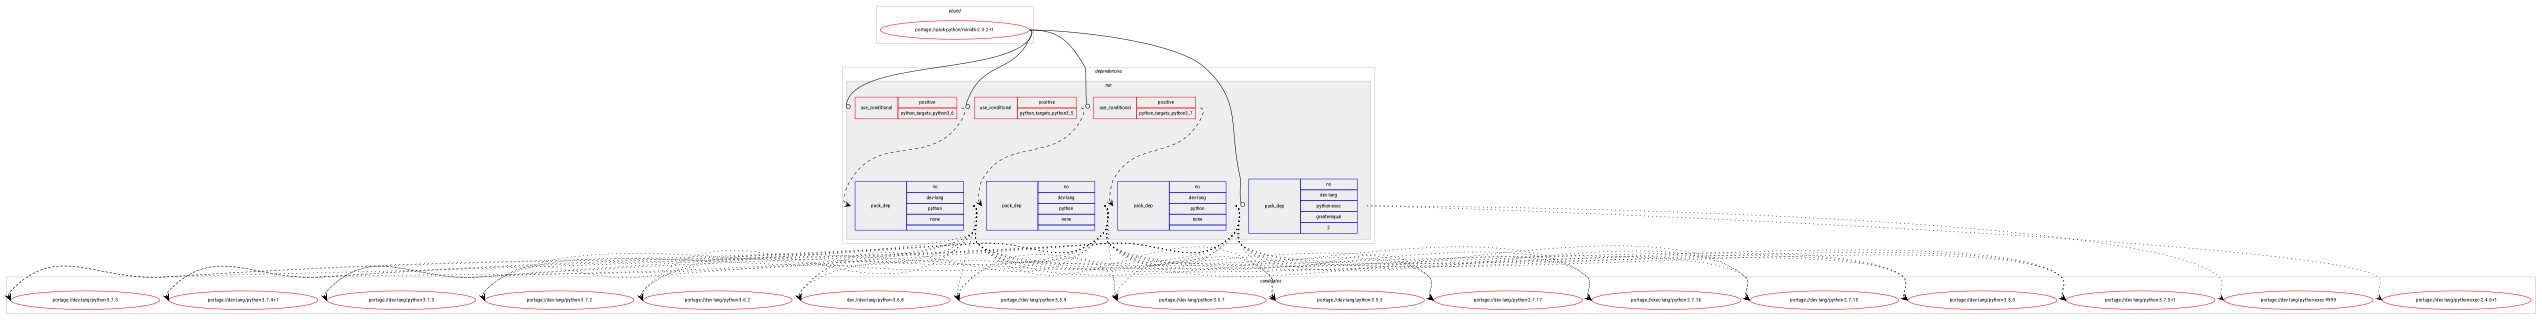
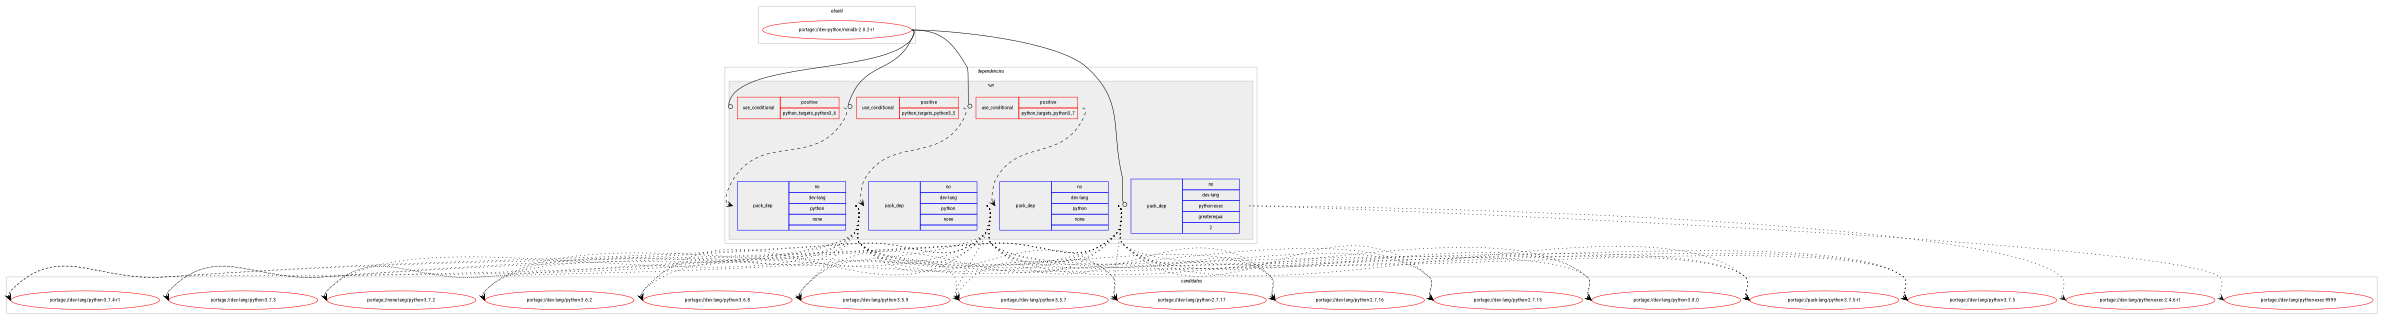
(955, 30) -> (837, 30)
(560, 300) -> (401, 300)
(876, 300) -> (718, 300)
(1350, 300) -> none
(1666, 300) -> (1350, 300)
(2141, 300) -> (1824, 300)
